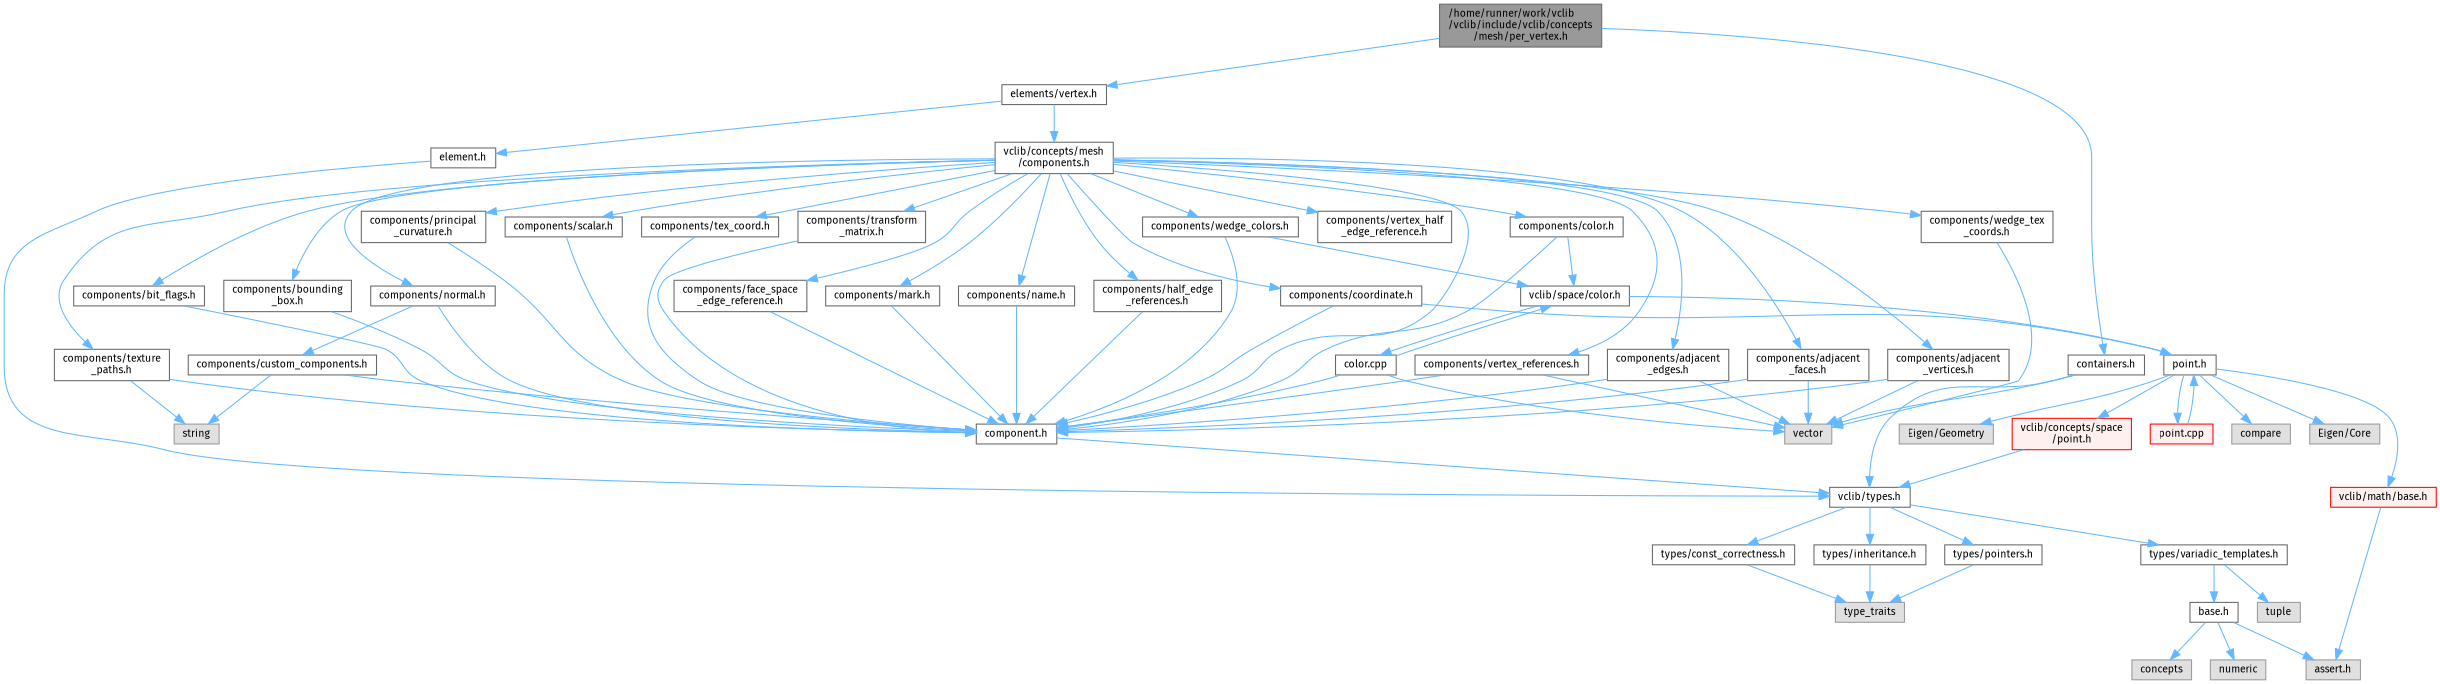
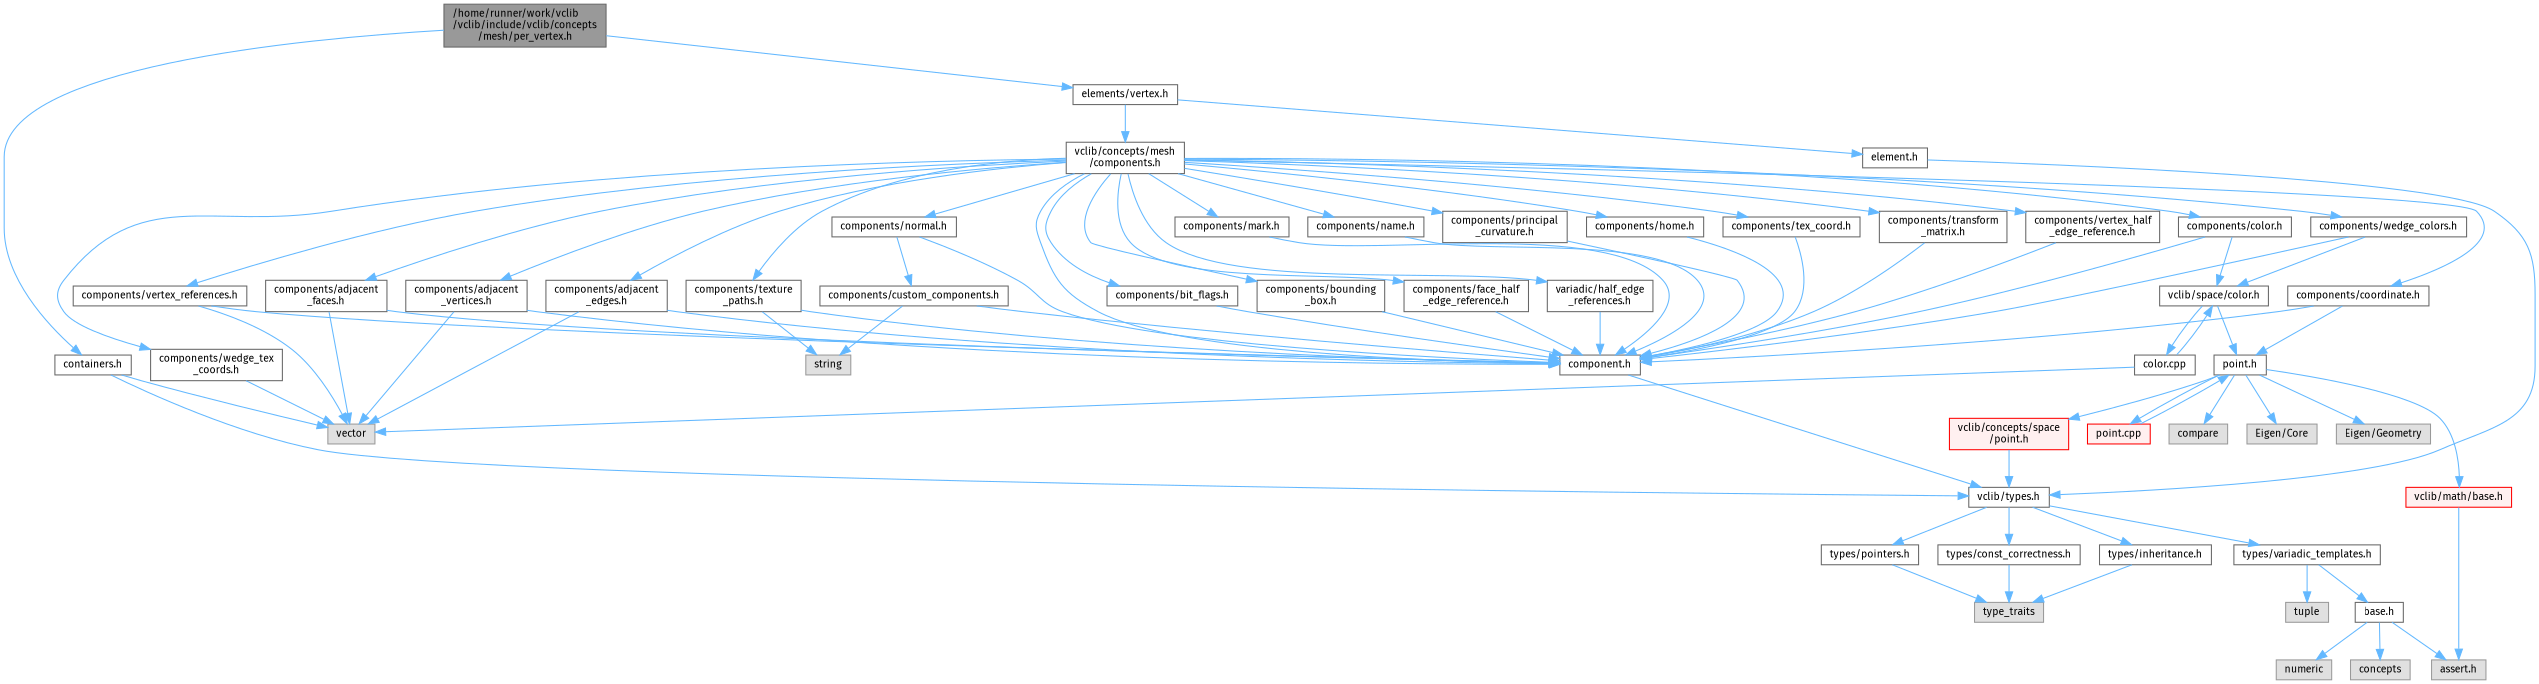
(564, 227) -> (1645, 227)
(740, 296) -> (1466, 296)
(1158, 296) -> (1600, 296)
(1273, 392) -> (1857, 311)
